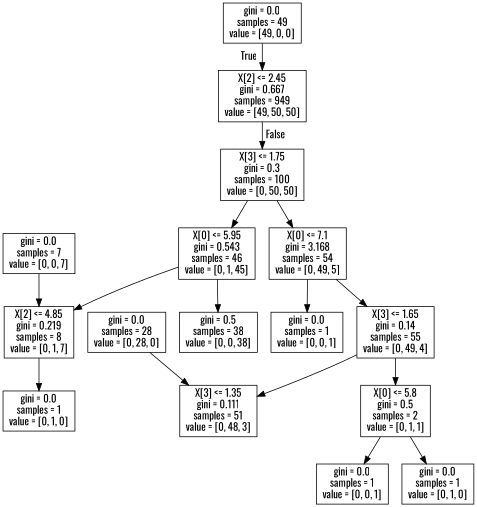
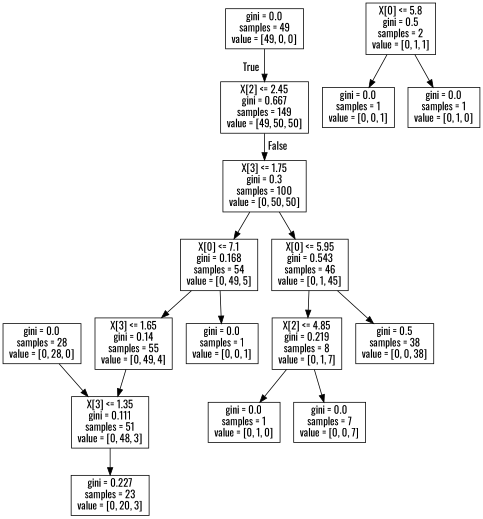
(262, 96) -> (265, 107)
(308, 254) -> (219, 265)
(39, 286) -> (318, 382)
(396, 368) -> none
none -> (110, 495)
